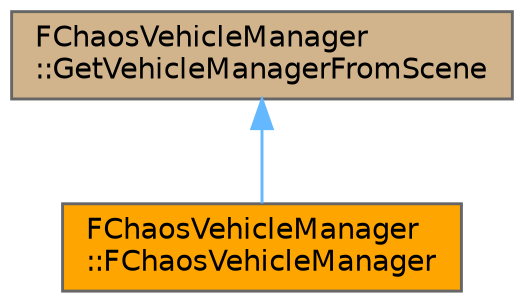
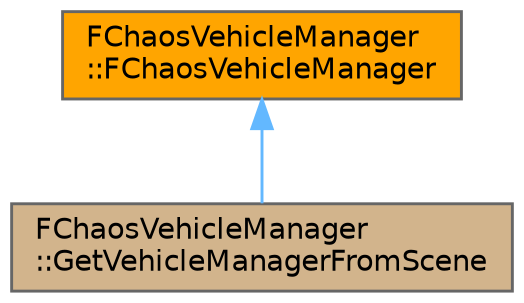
(262, 166) -> (262, 166)
